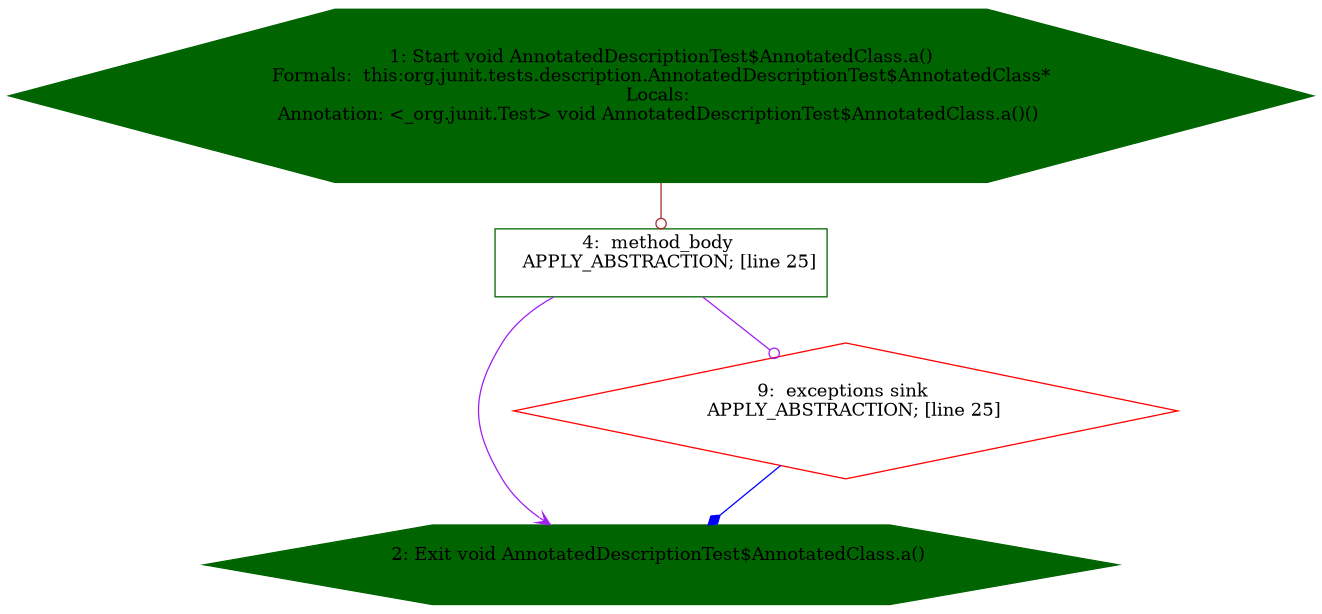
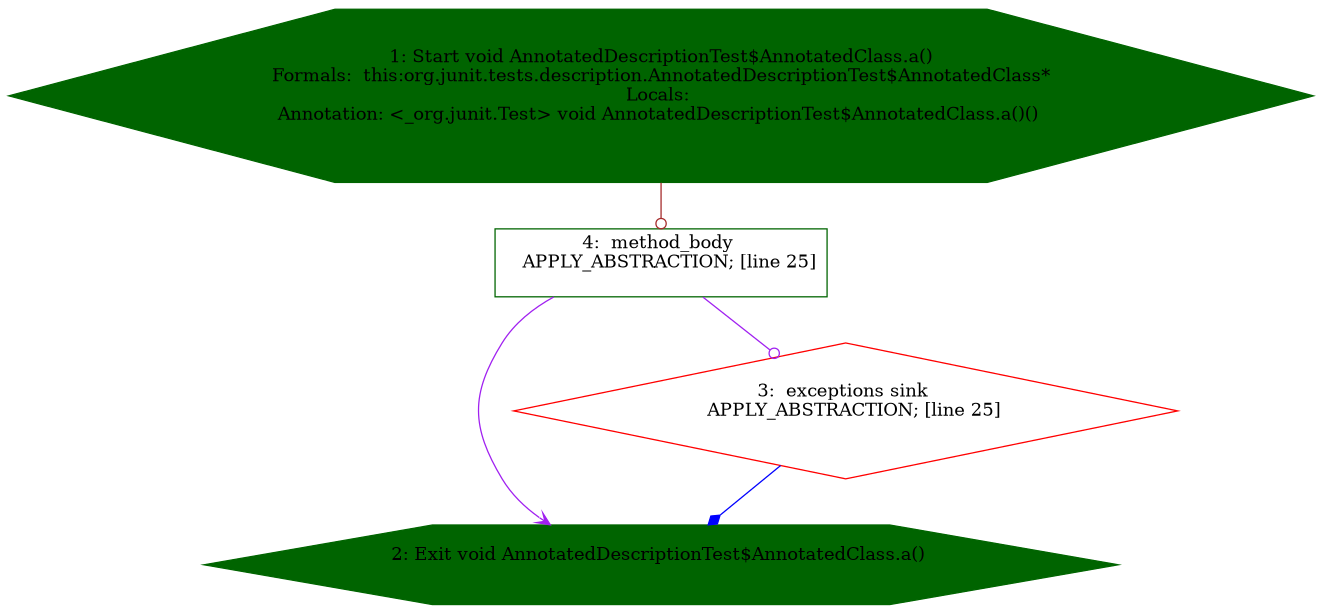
(846, 411) -> (846, 411)
